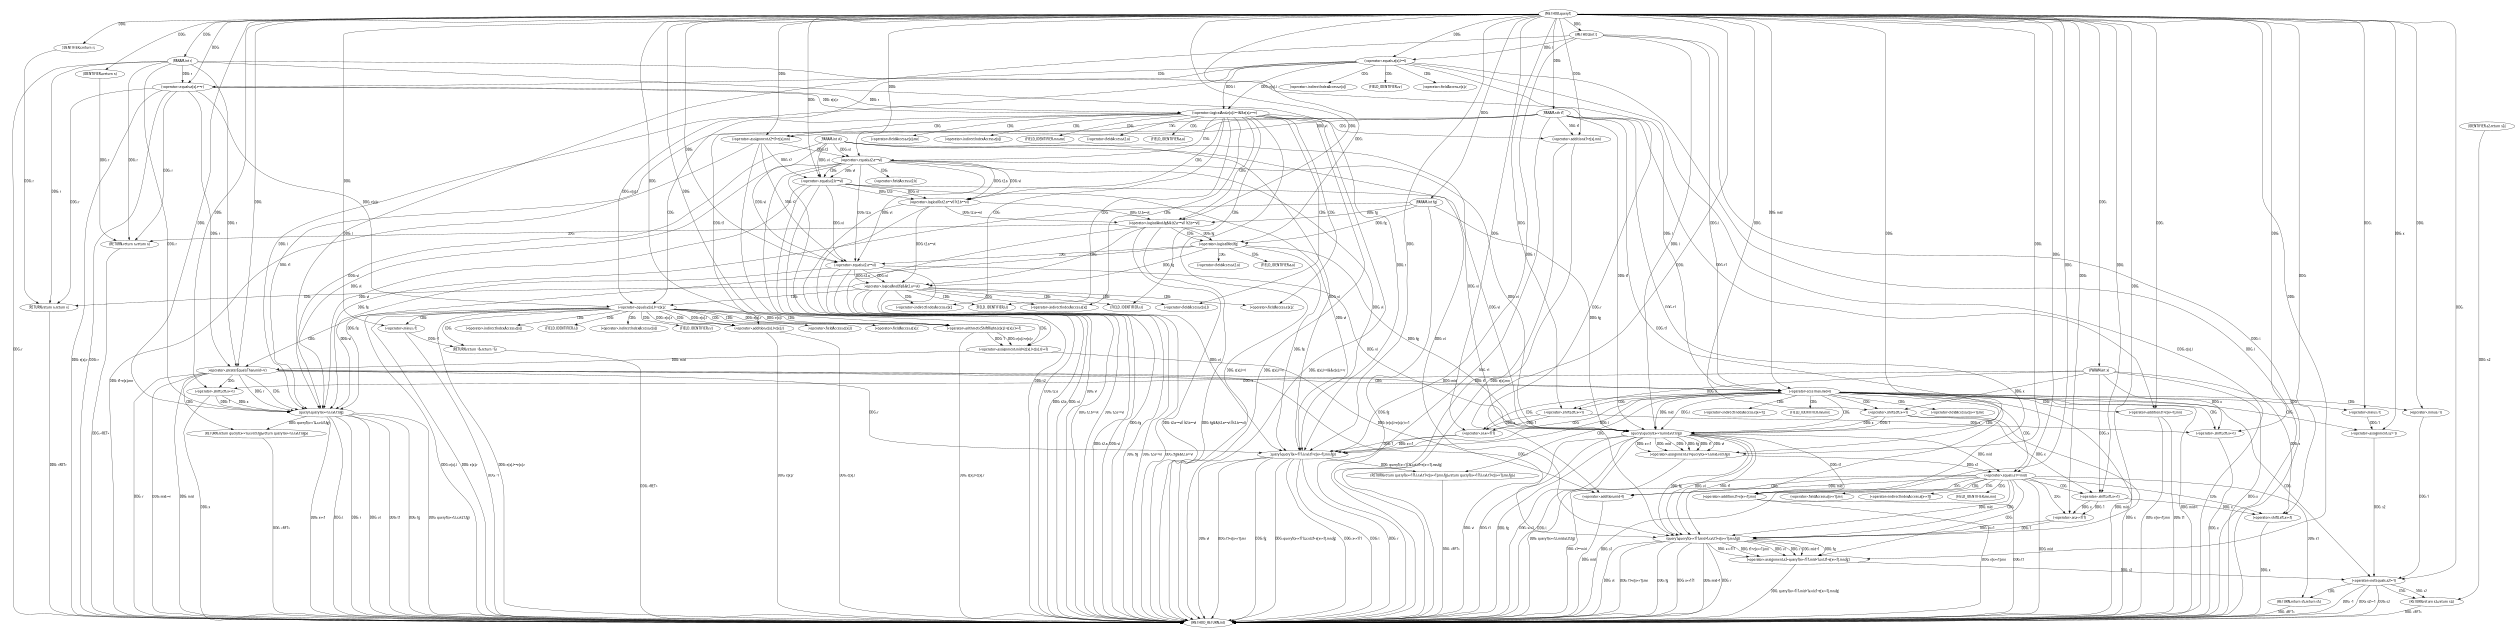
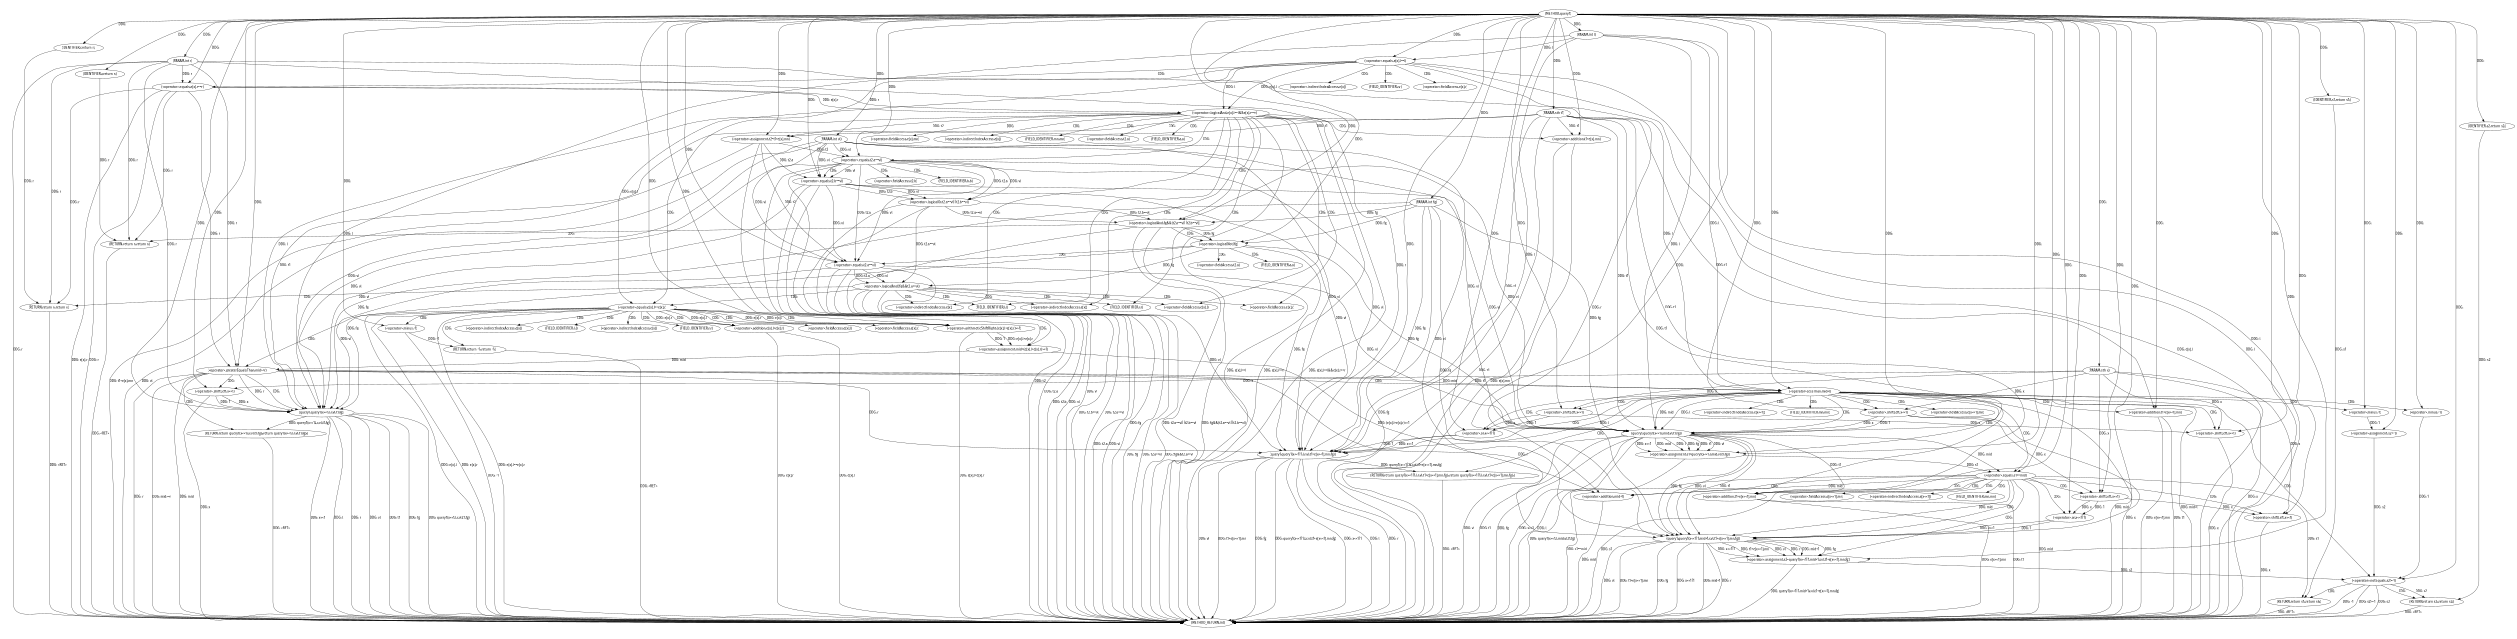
none -> (1148, 16)
none -> (2074, 16)
(1586, 35) -> (1586, 35)
none -> (2332, 100)
(938, 126) -> (938, 126)
(1011, 126) -> (1011, 126)
(1322, 126) -> (1322, 126)
(1128, 131) -> (1498, 310)
(787, 160) -> (787, 160)
none -> (956, 181)
(1109, 185) -> none
(1776, 213) -> (1776, 213)
(2400, 234) -> (2400, 234)
(371, 257) -> none
(1046, 266) -> none
none -> (1405, 349)
(475, 350) -> (475, 350)
(2099, 371) -> (2099, 371)
(2085, 399) -> none
none -> (1446, 427)
none -> (123, 600)
(2299, 602) -> (2299, 602)
